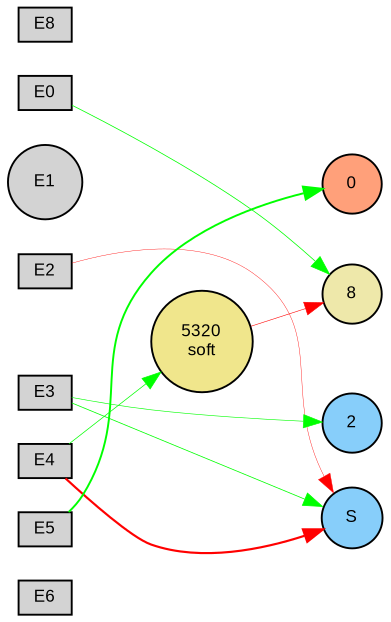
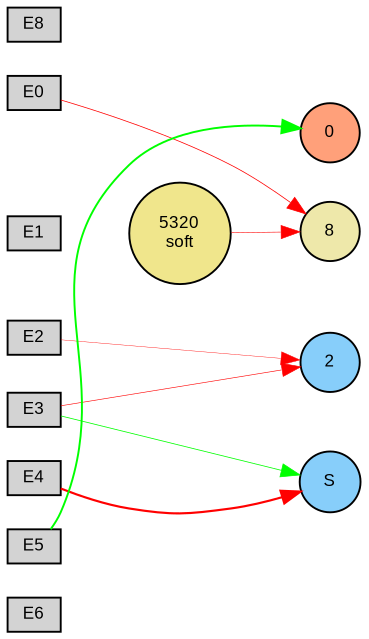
(199, 175) -> (192, 147)
(45, 182) -> (34, 233)
(266, 285) -> (171, 349)
(187, 413) -> (171, 388)
(92, 426) -> none
